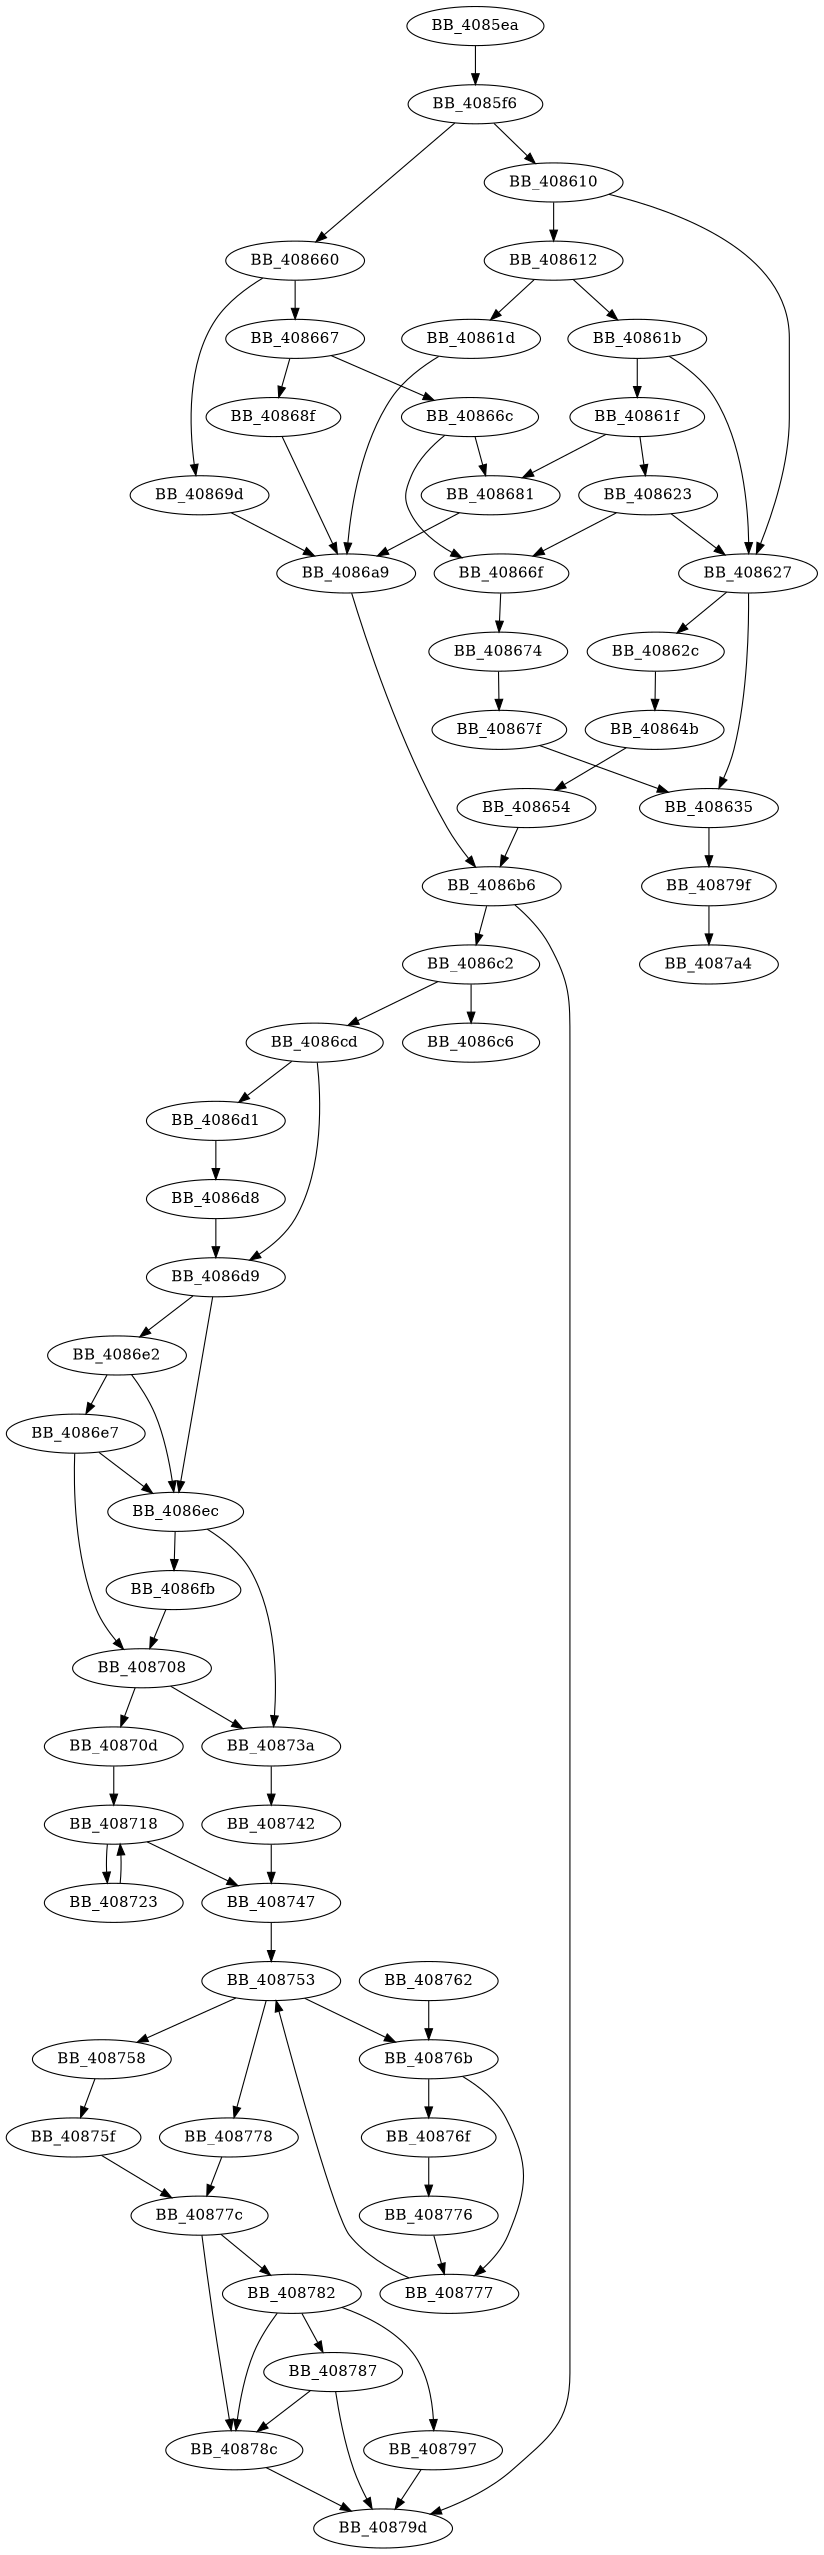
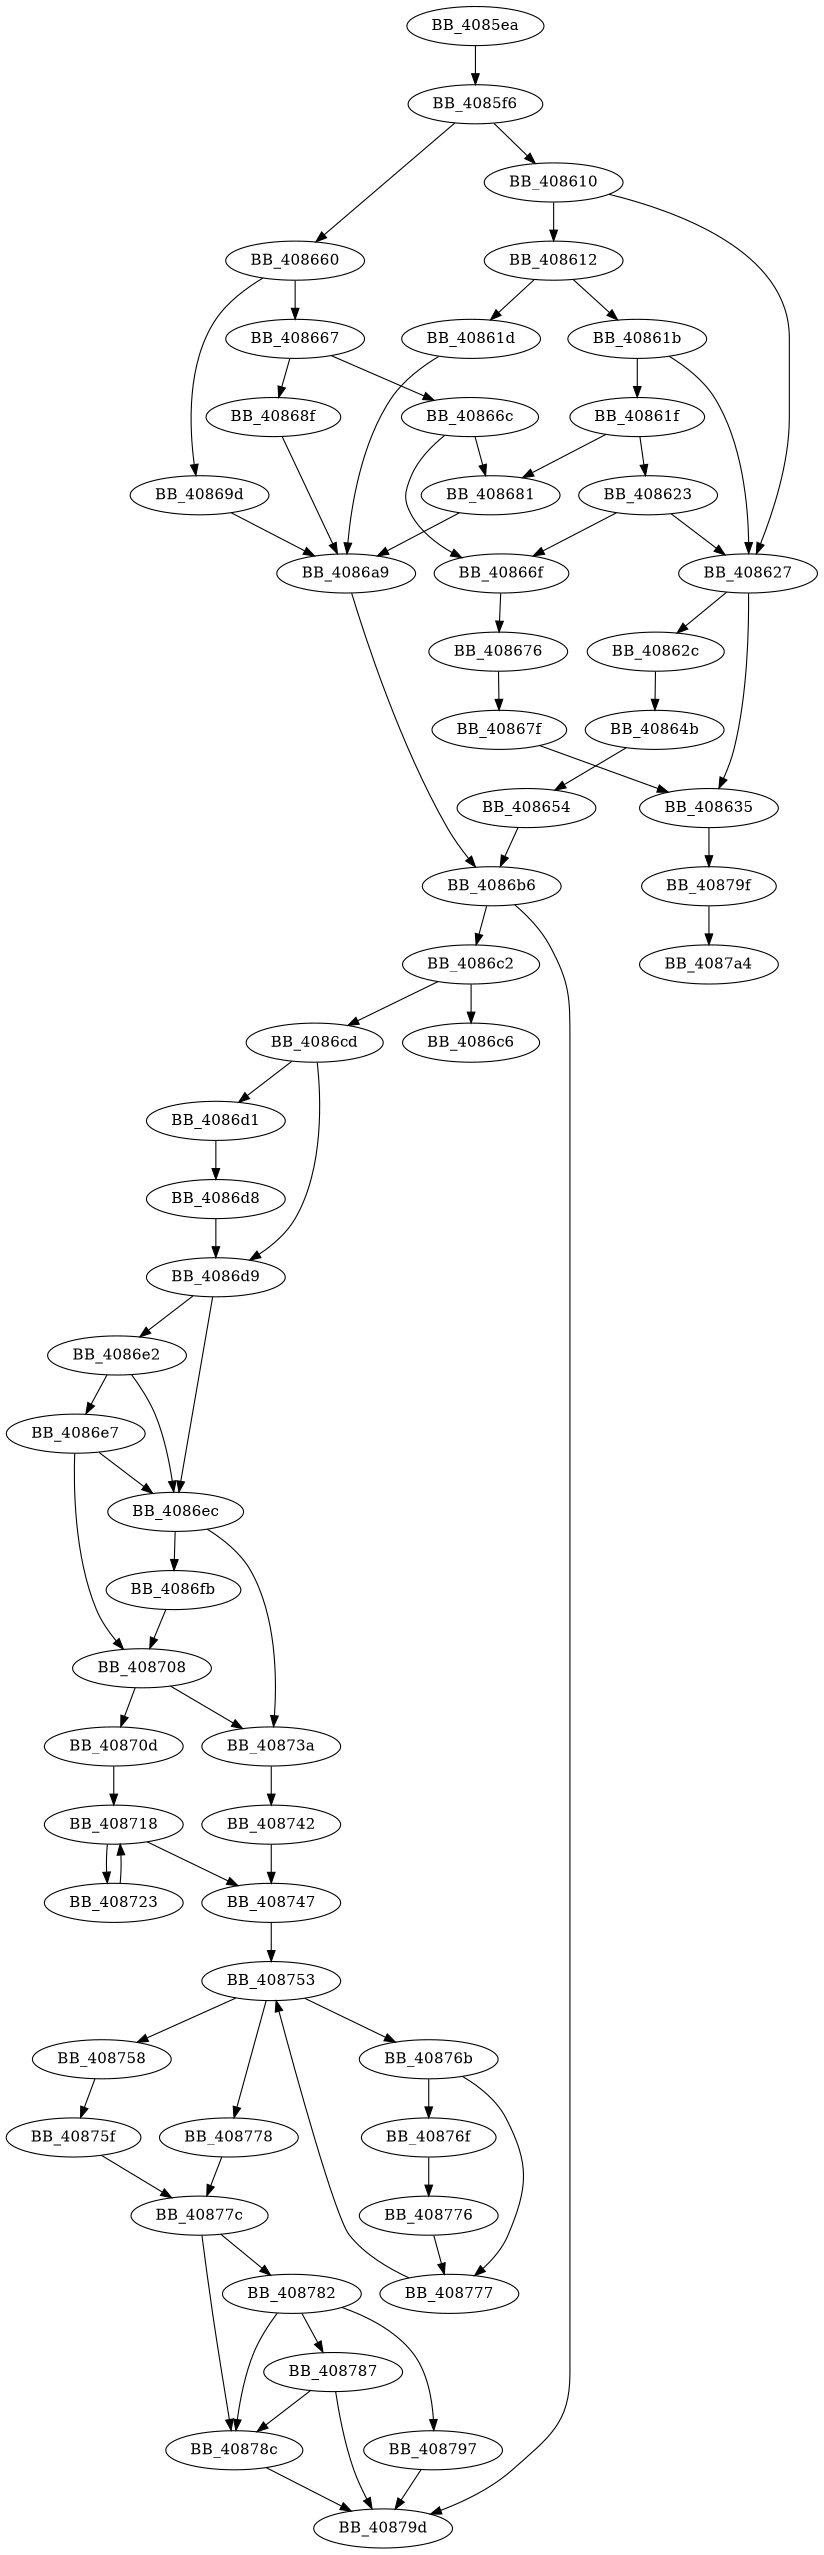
(498, 652) -> (498, 652)
(429, 1981) -> none
